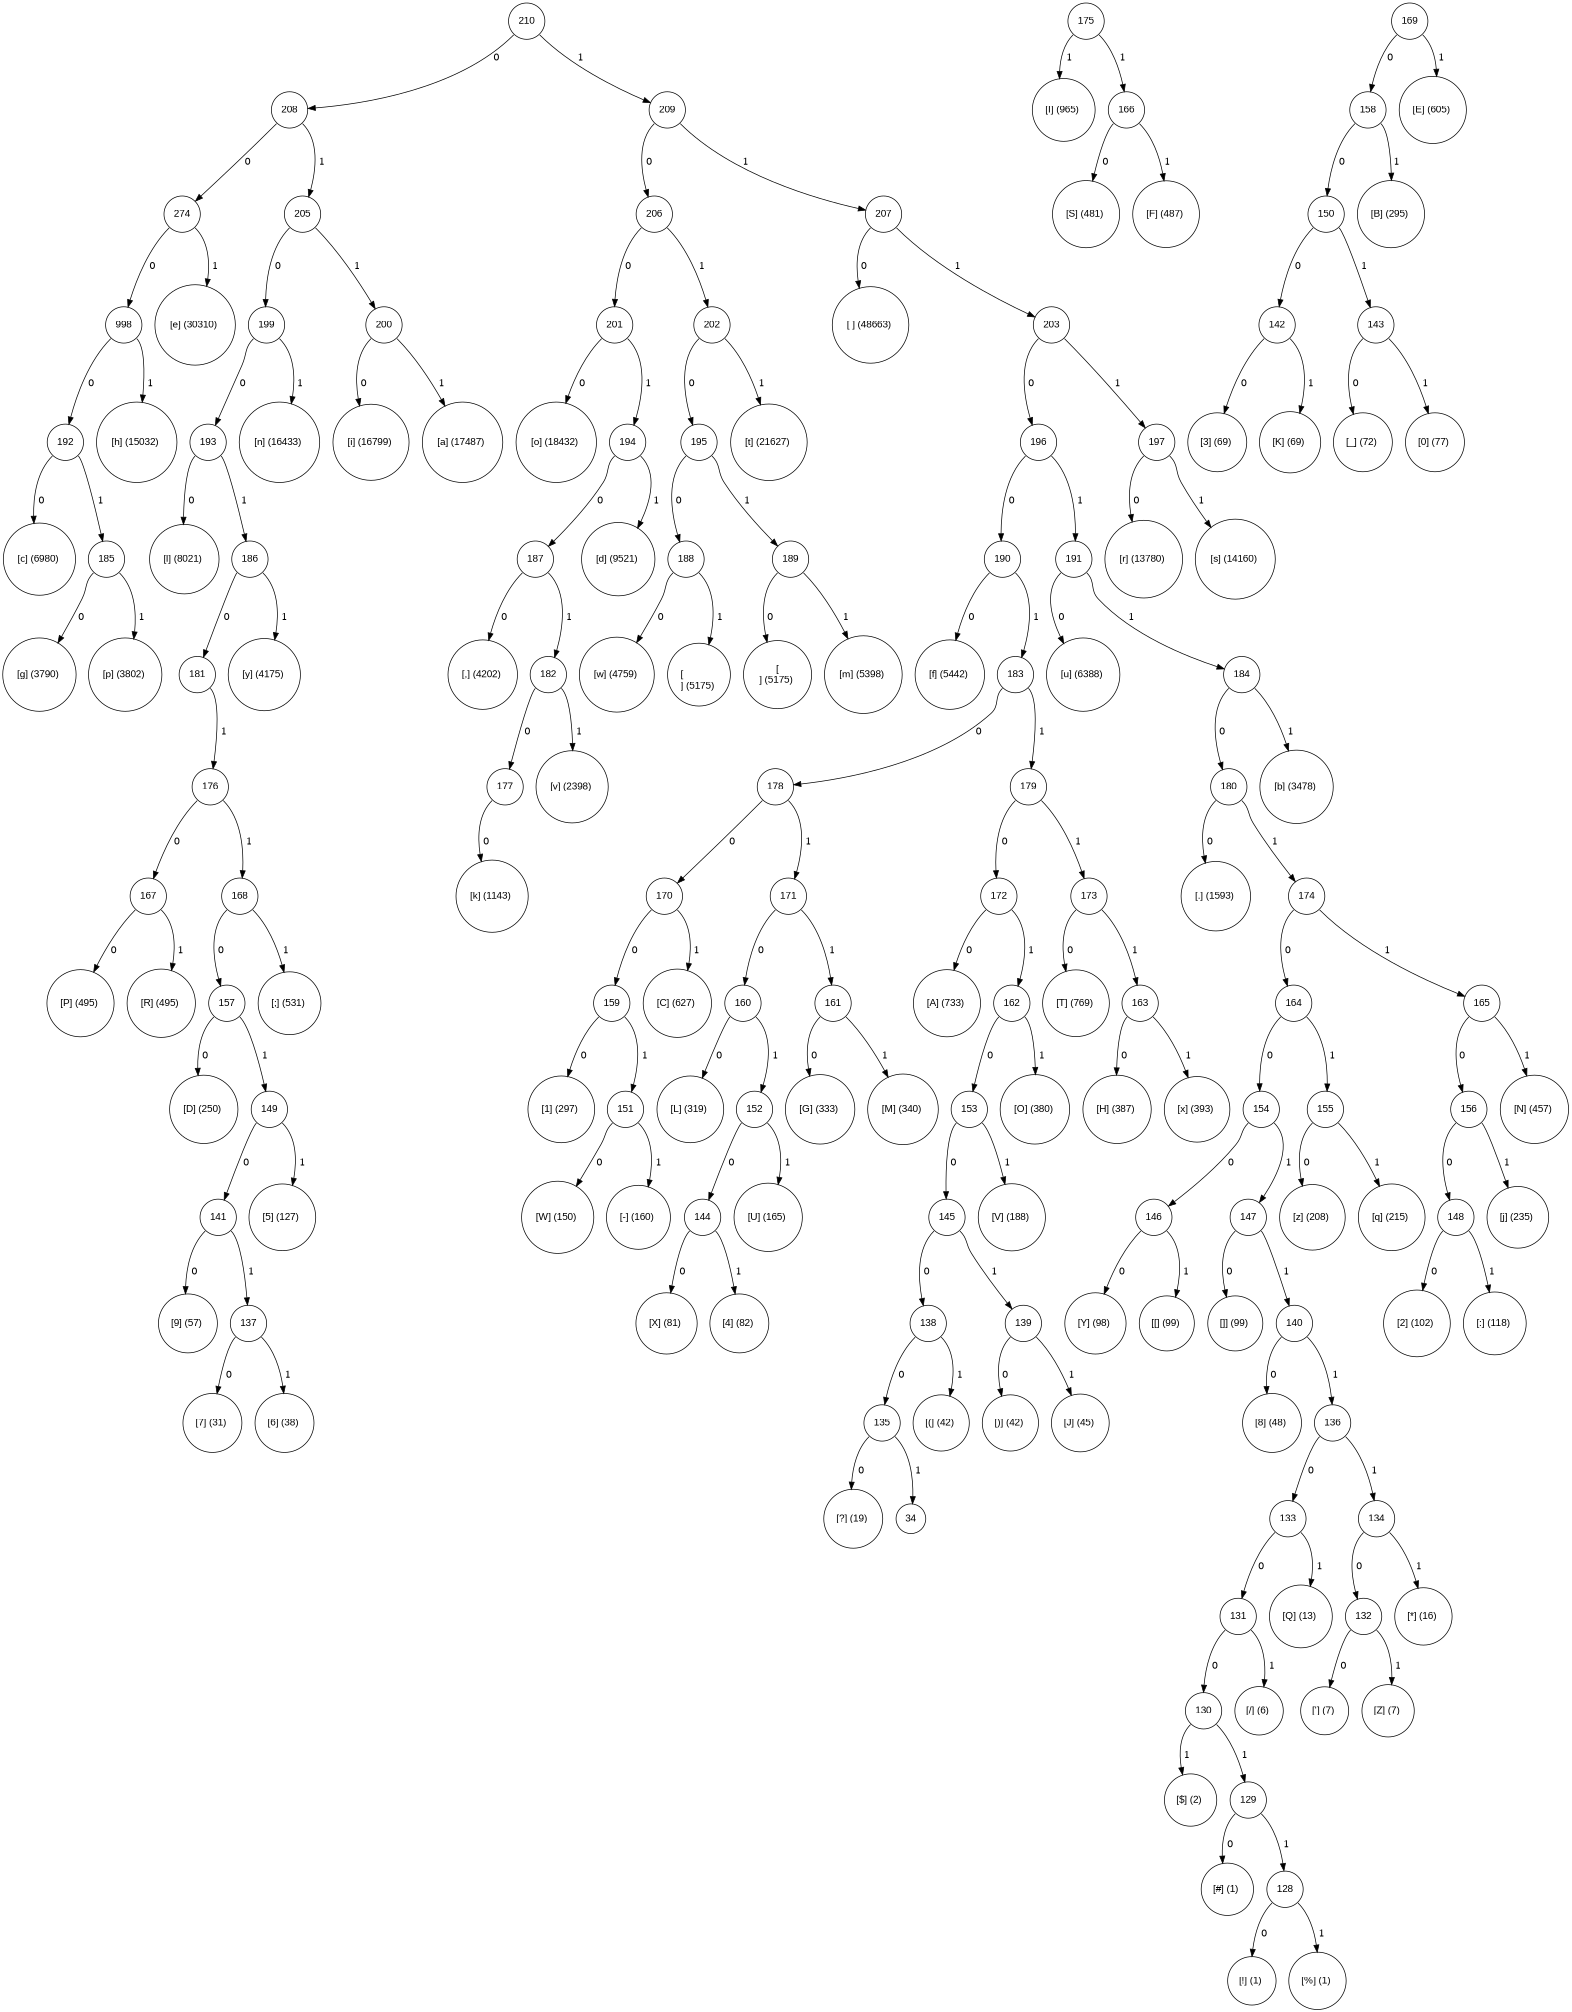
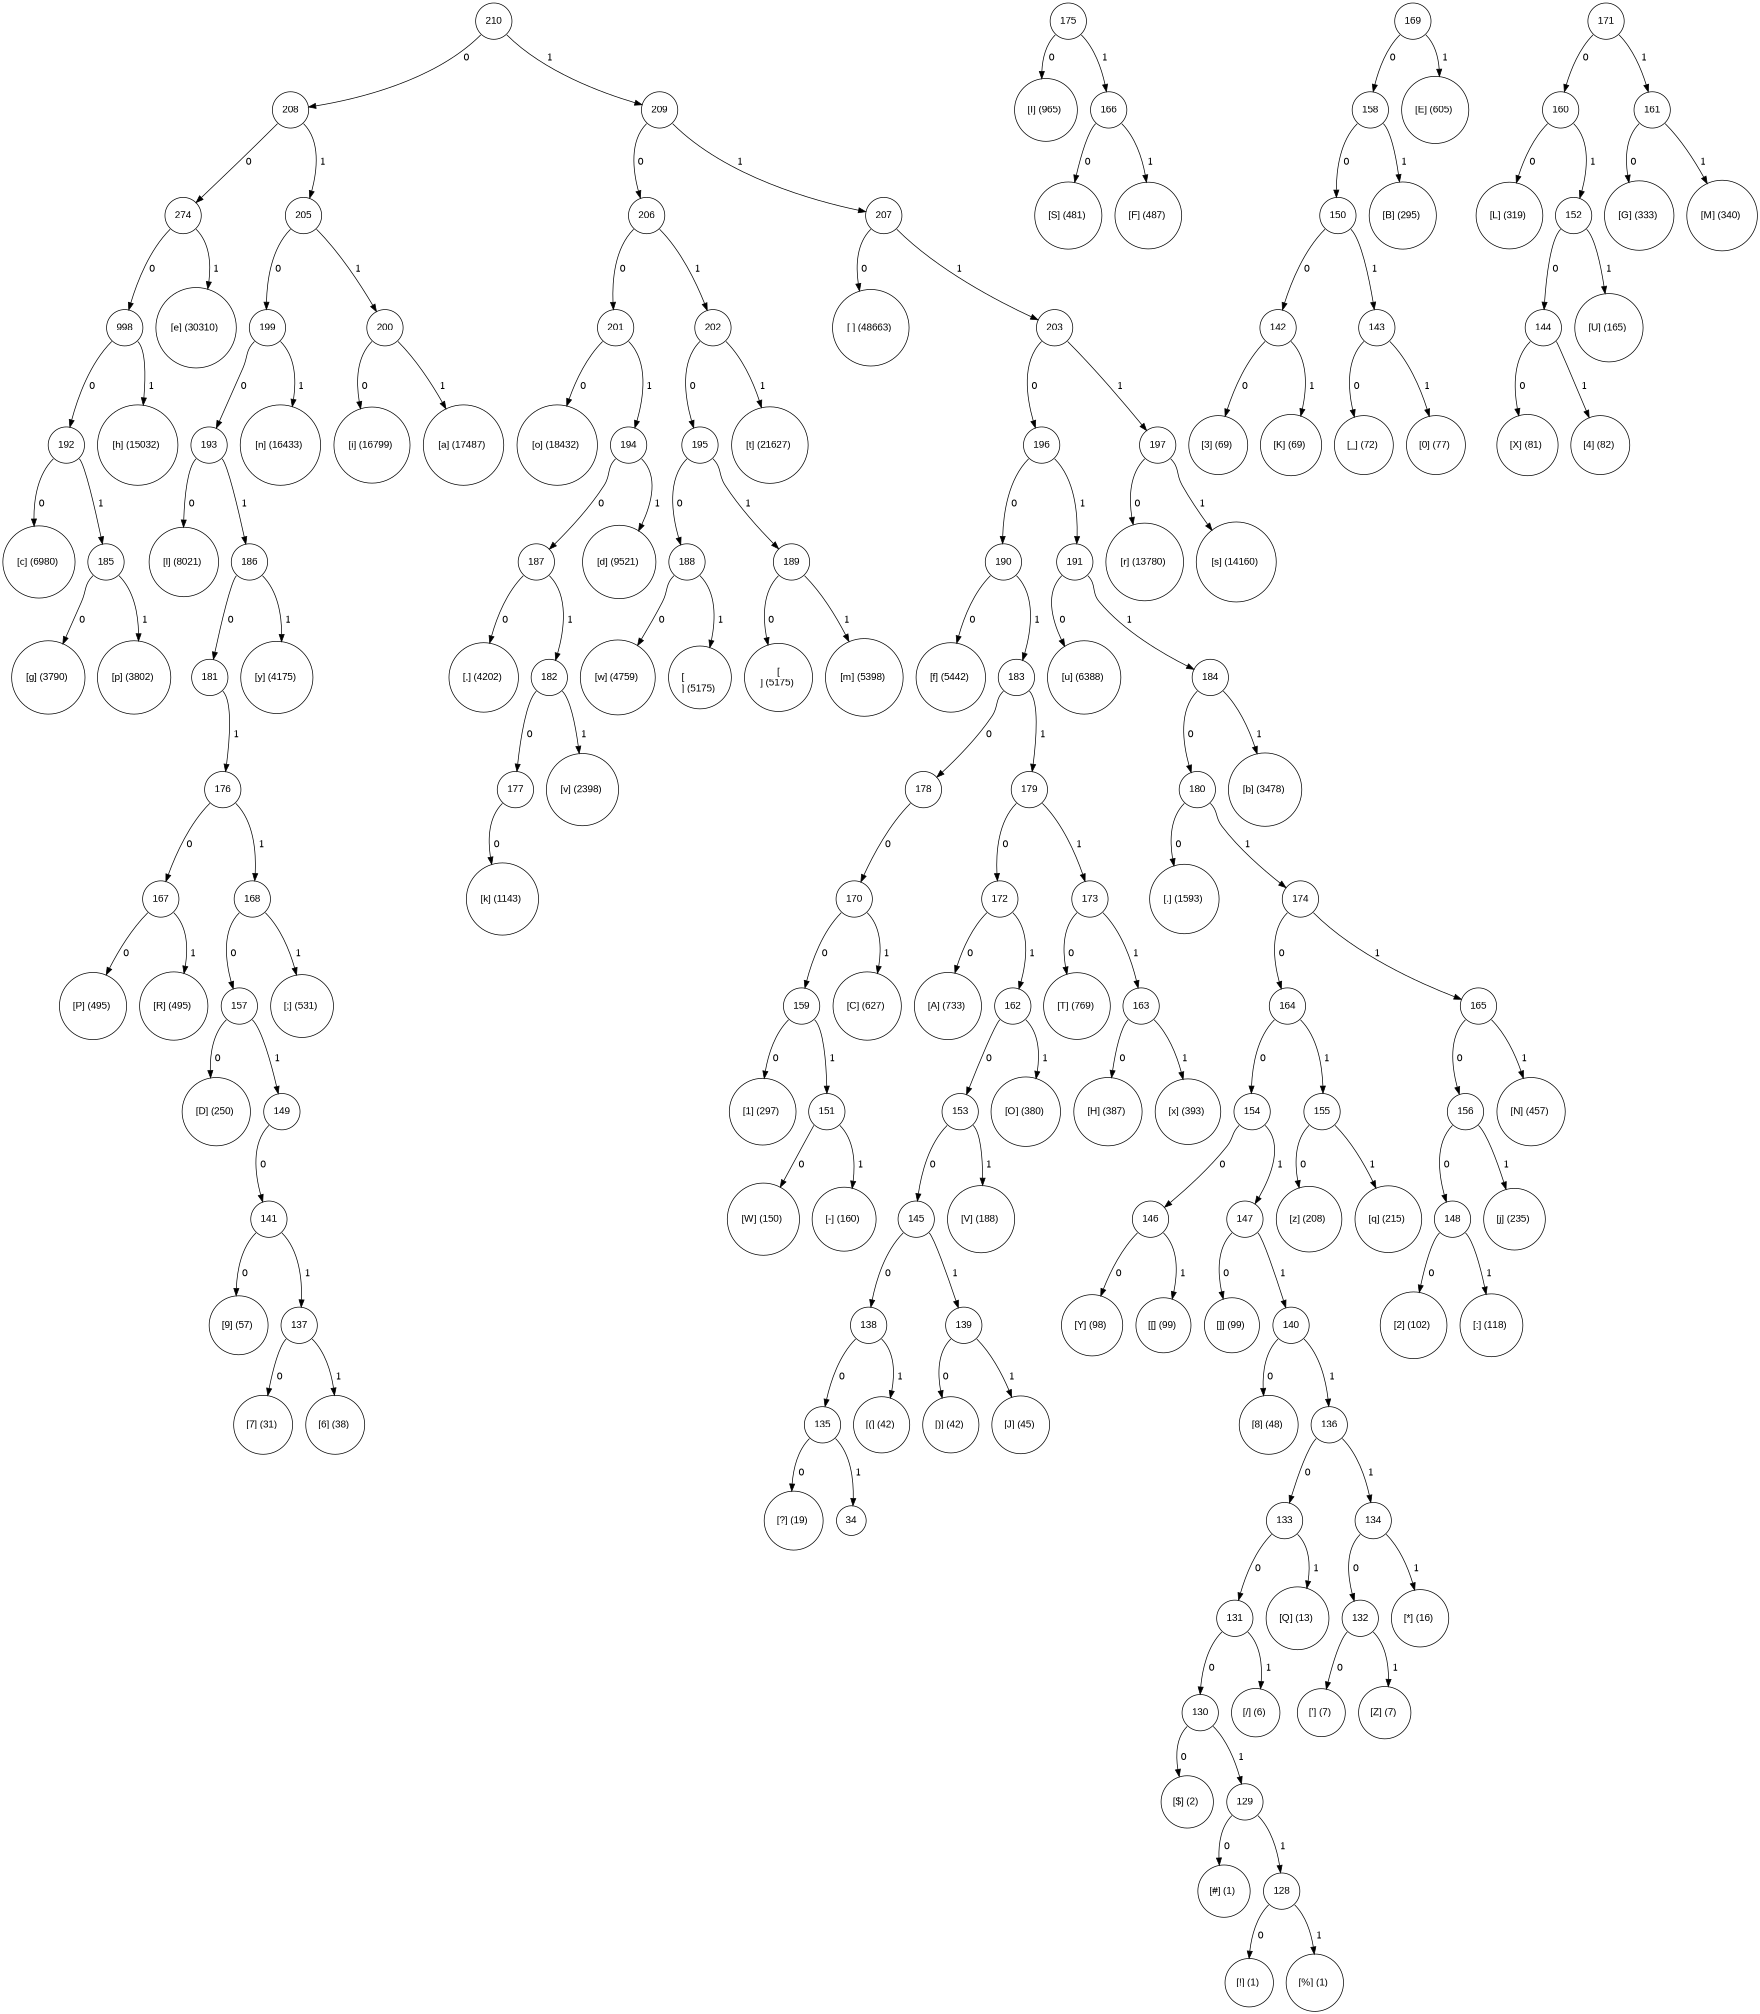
(1068, 58) -> (1050, 58)
(802, 835) -> none
(282, 1217) -> none
(1186, 1755) -> (1182, 1757)
